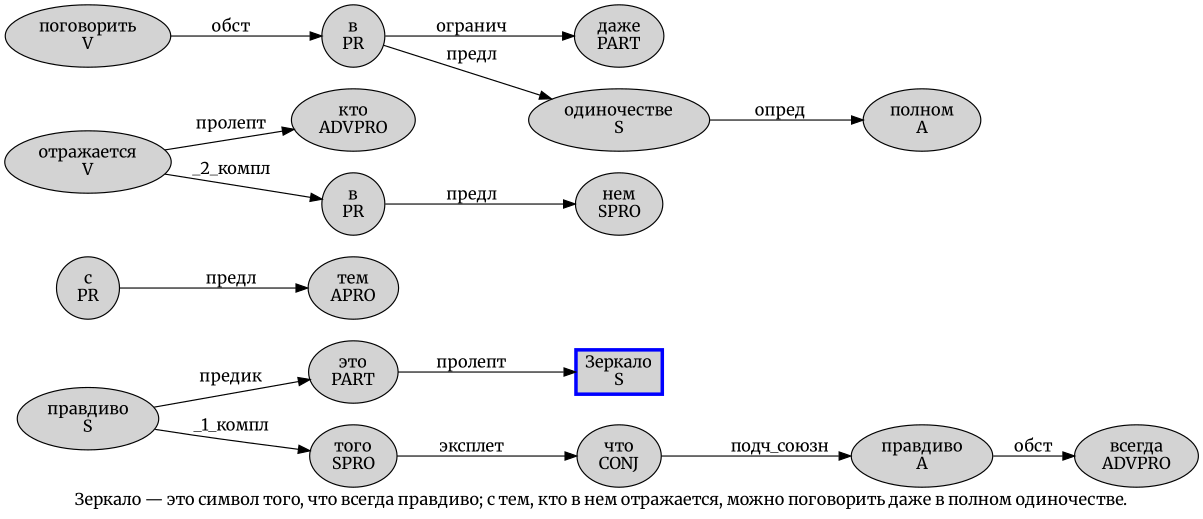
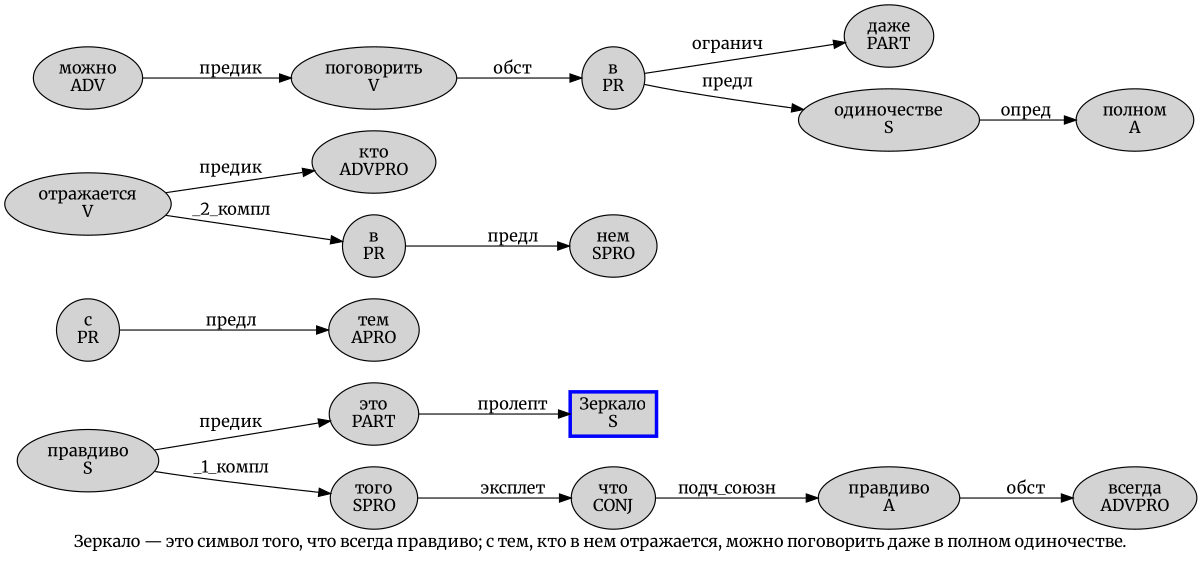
none -> (88, 78)
(231, 124) -> (231, 168)
